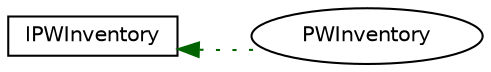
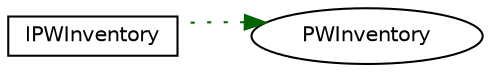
(232, 50) -> (211, 22)
